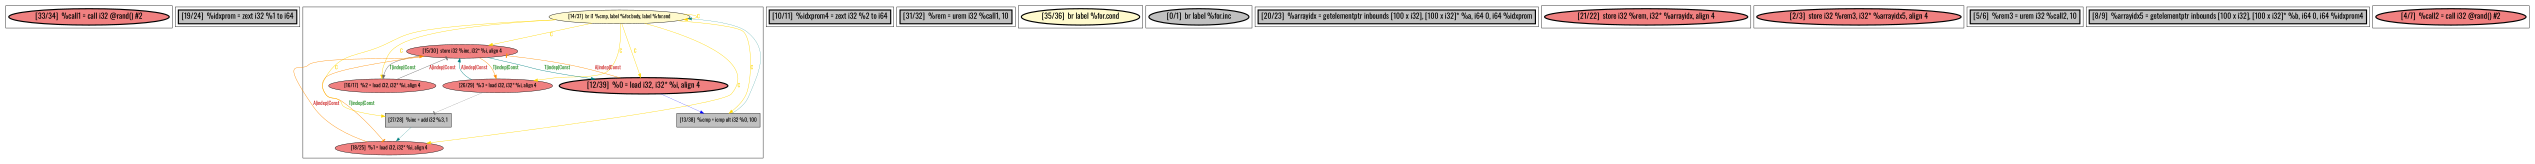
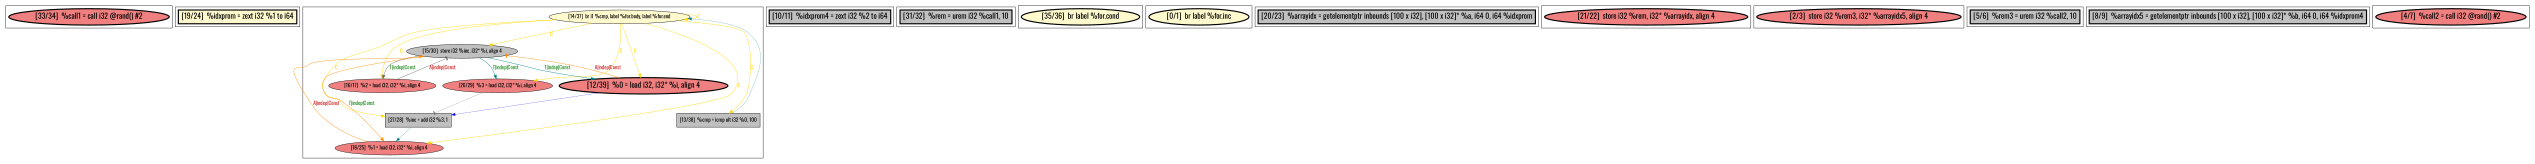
(238, 17) -> (238, 17)
(1199, 17) -> (1199, 17)
(462, 51) -> (462, 51)
(489, 65) -> (489, 65)
(334, 73) -> (334, 73)
(463, 73) -> none
(680, 103) -> (527, 104)
